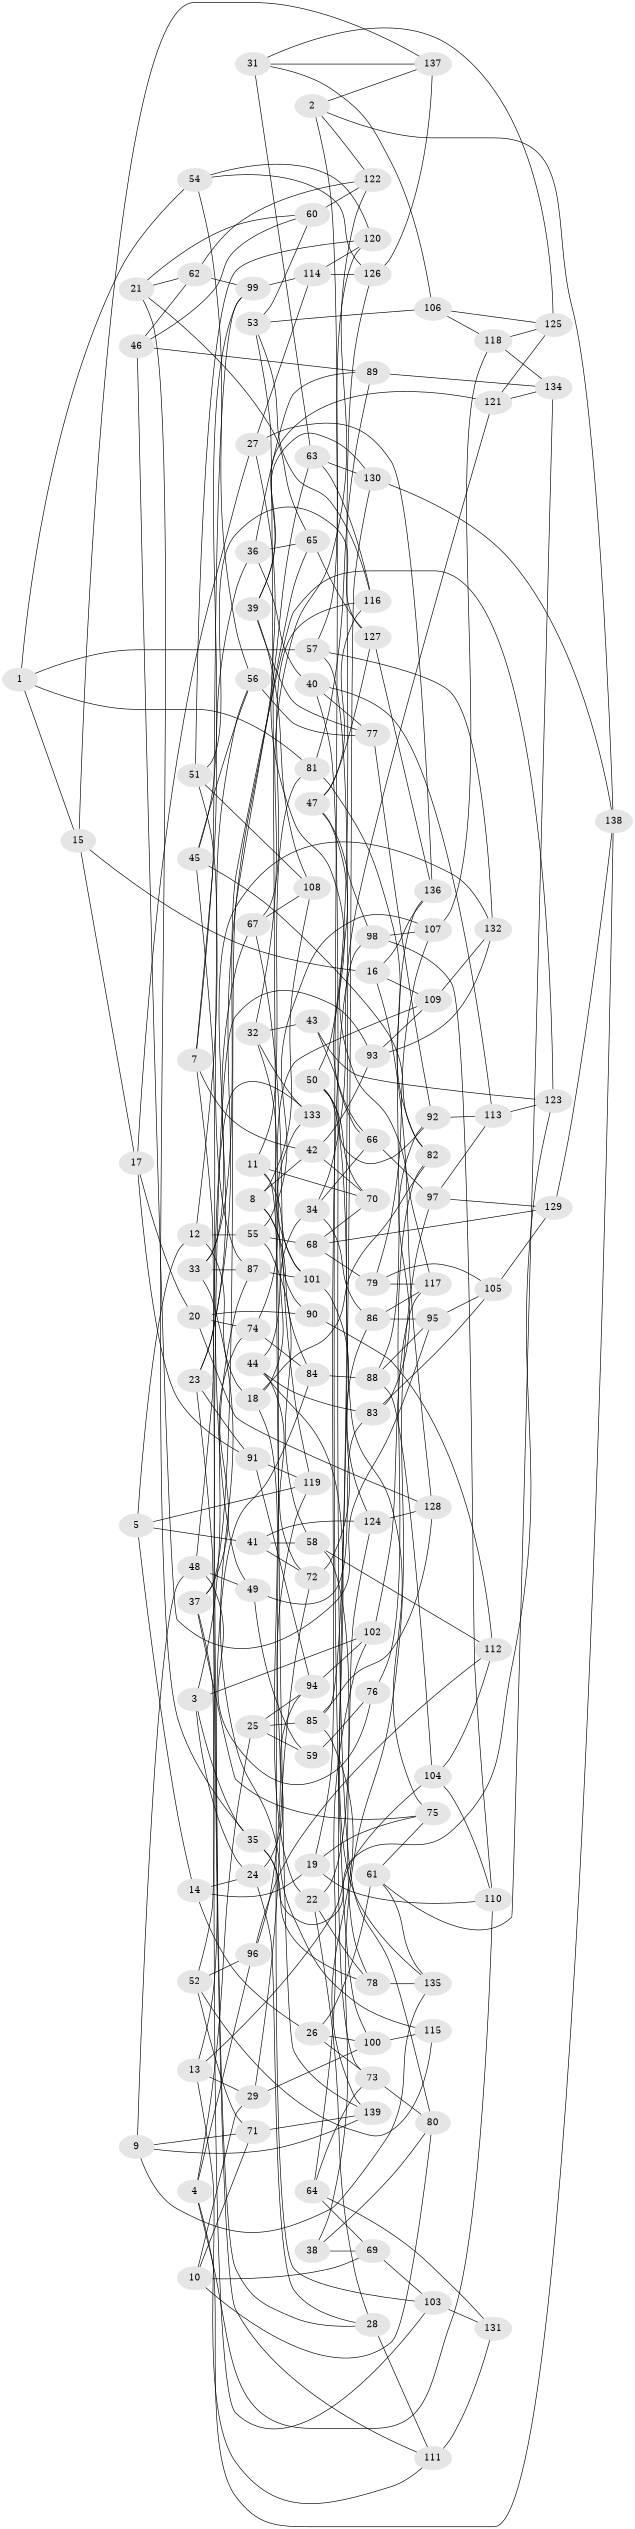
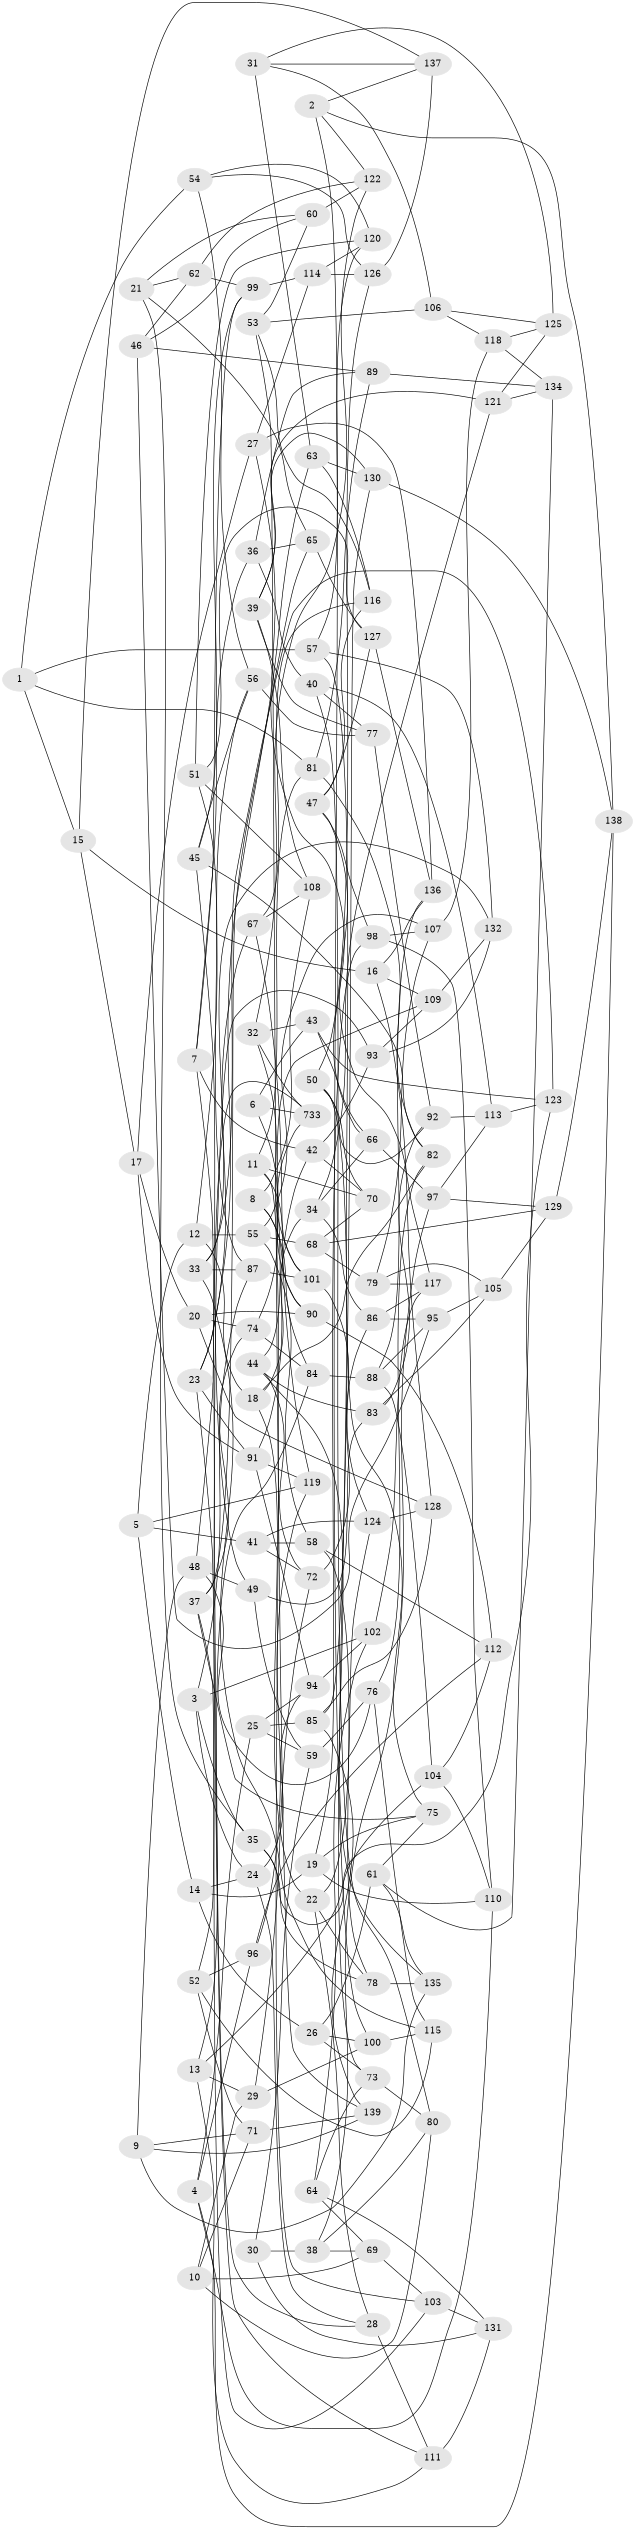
none -> (253, 1105)
(312, 1116) -> (312, 1116)
(289, 1170) -> (282, 1305)
none -> (393, 1864)
none -> (253, 2251)
